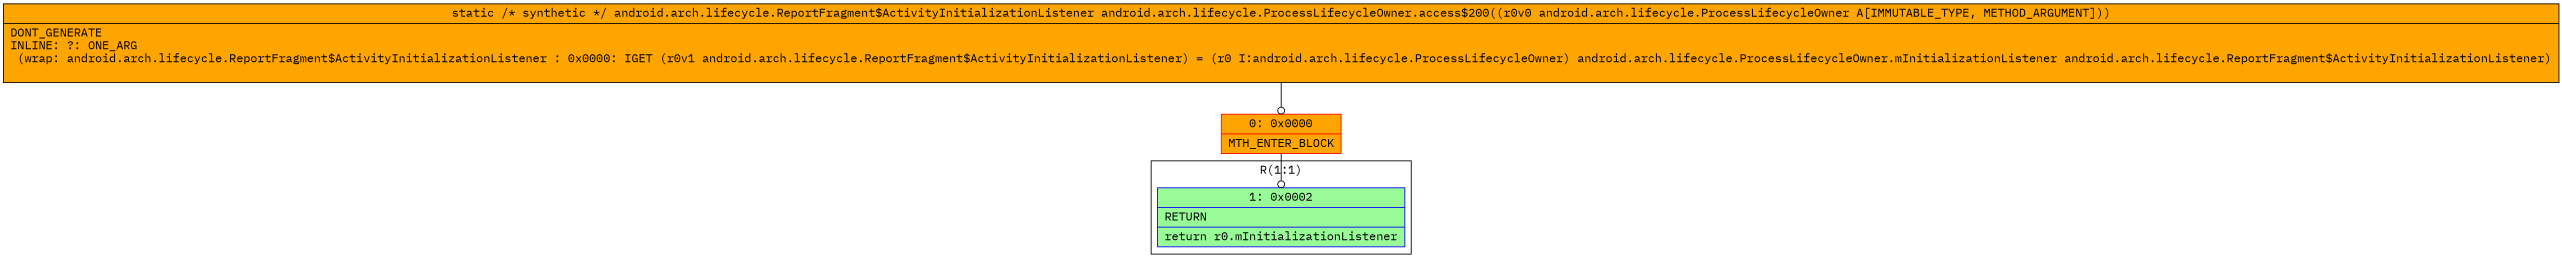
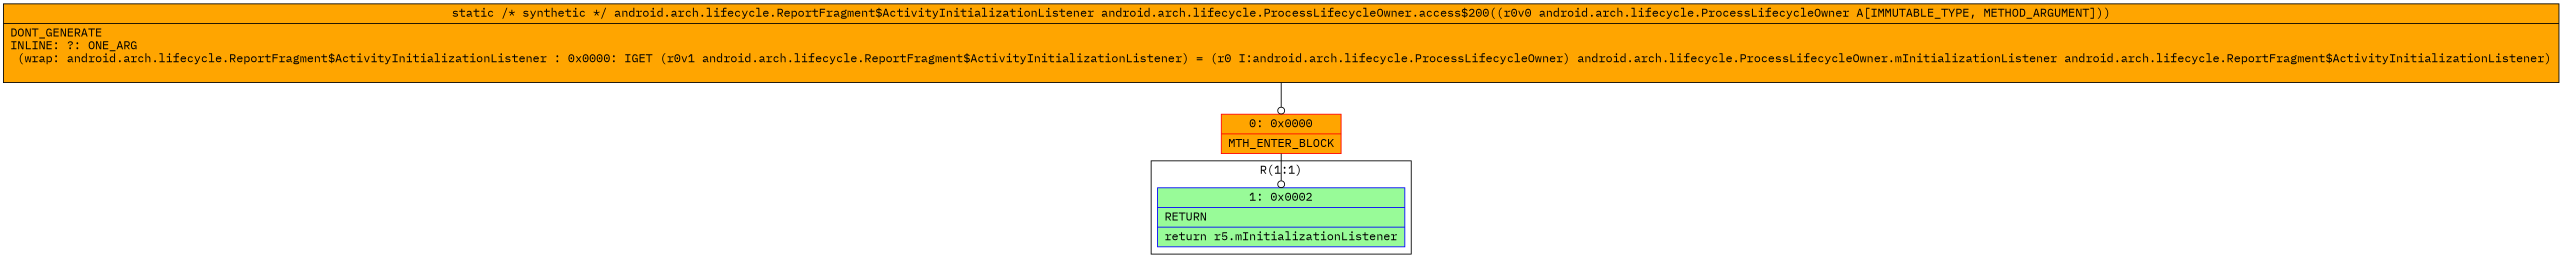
(1281, 237) -> (1281, 237)
